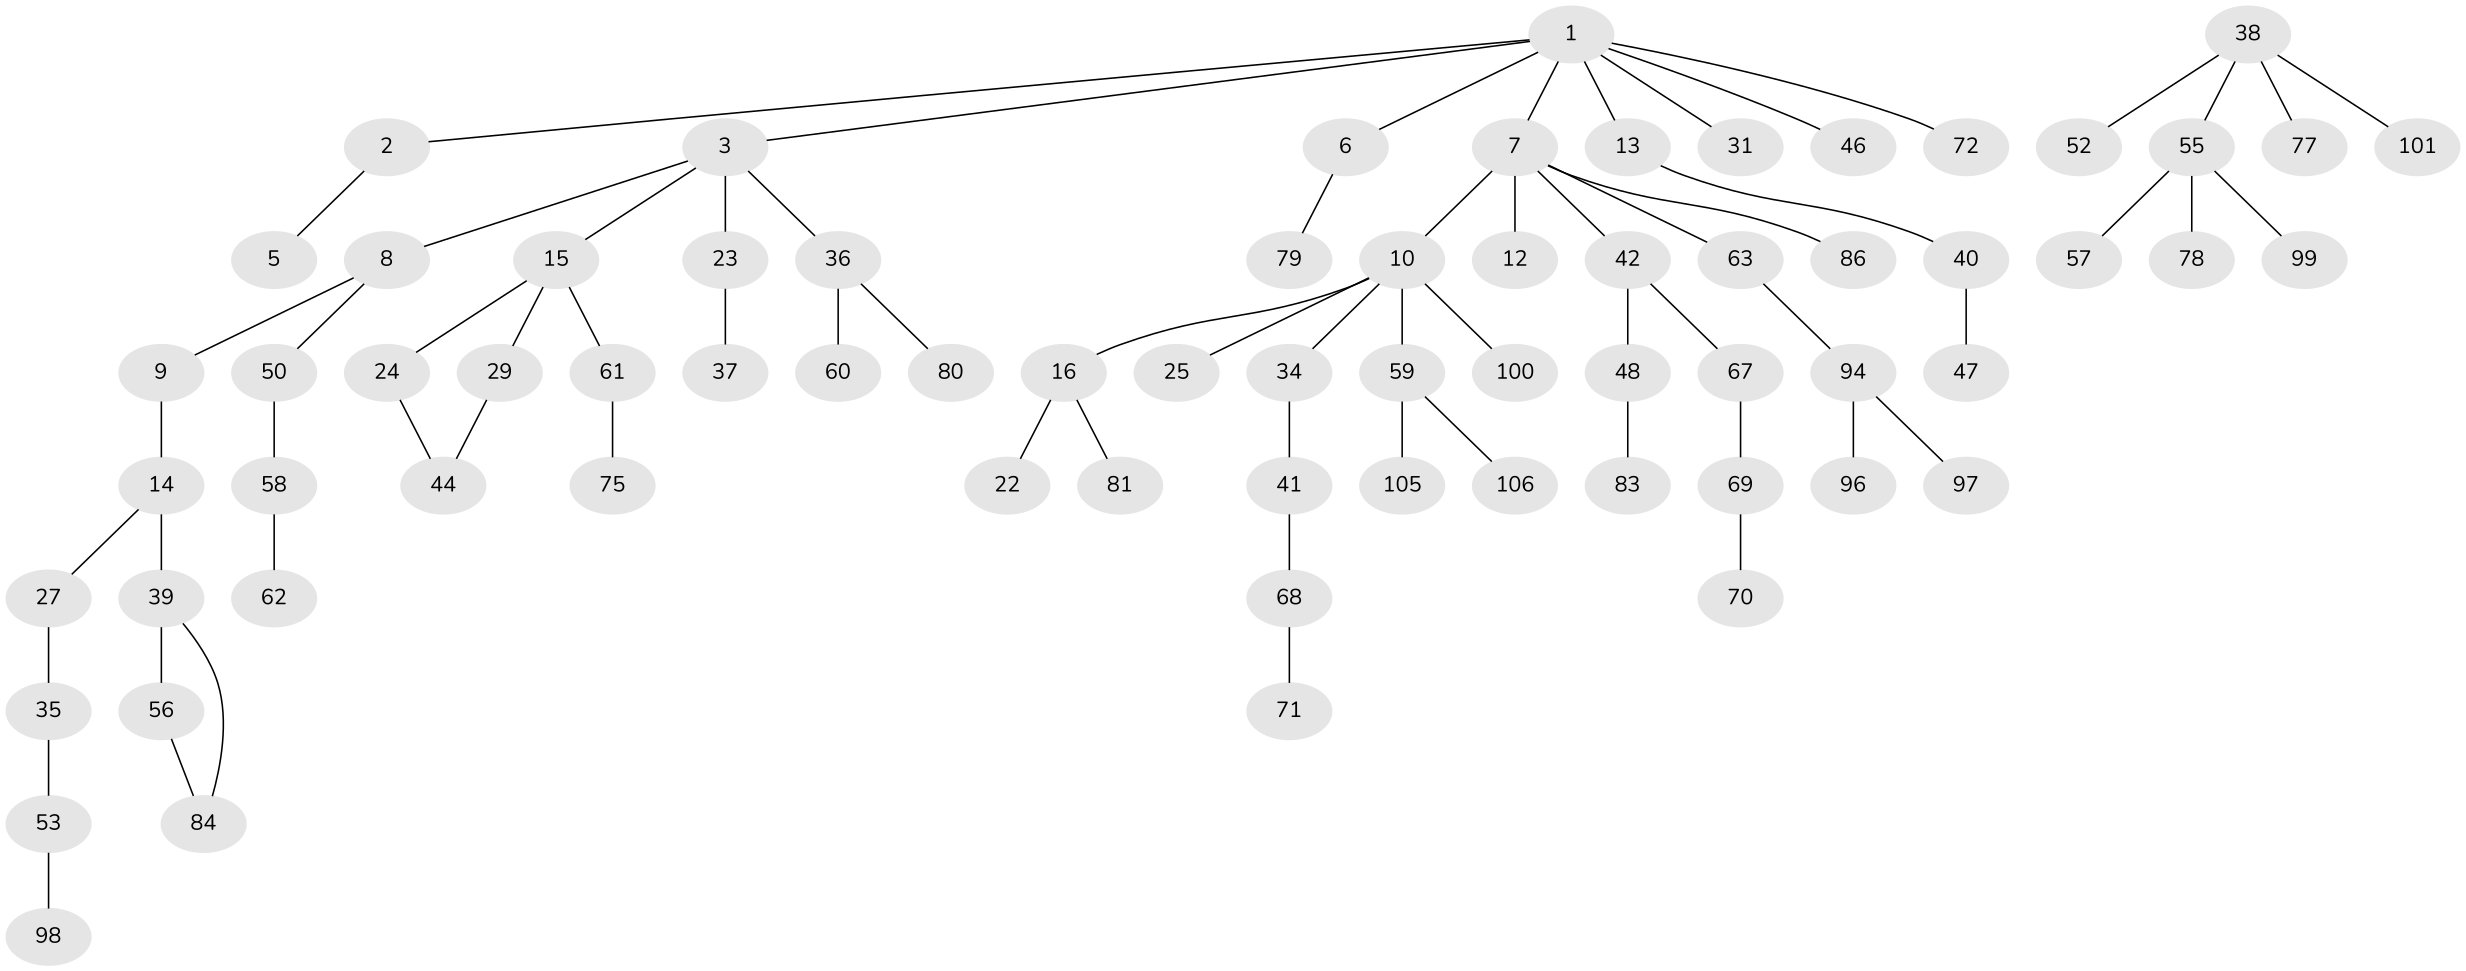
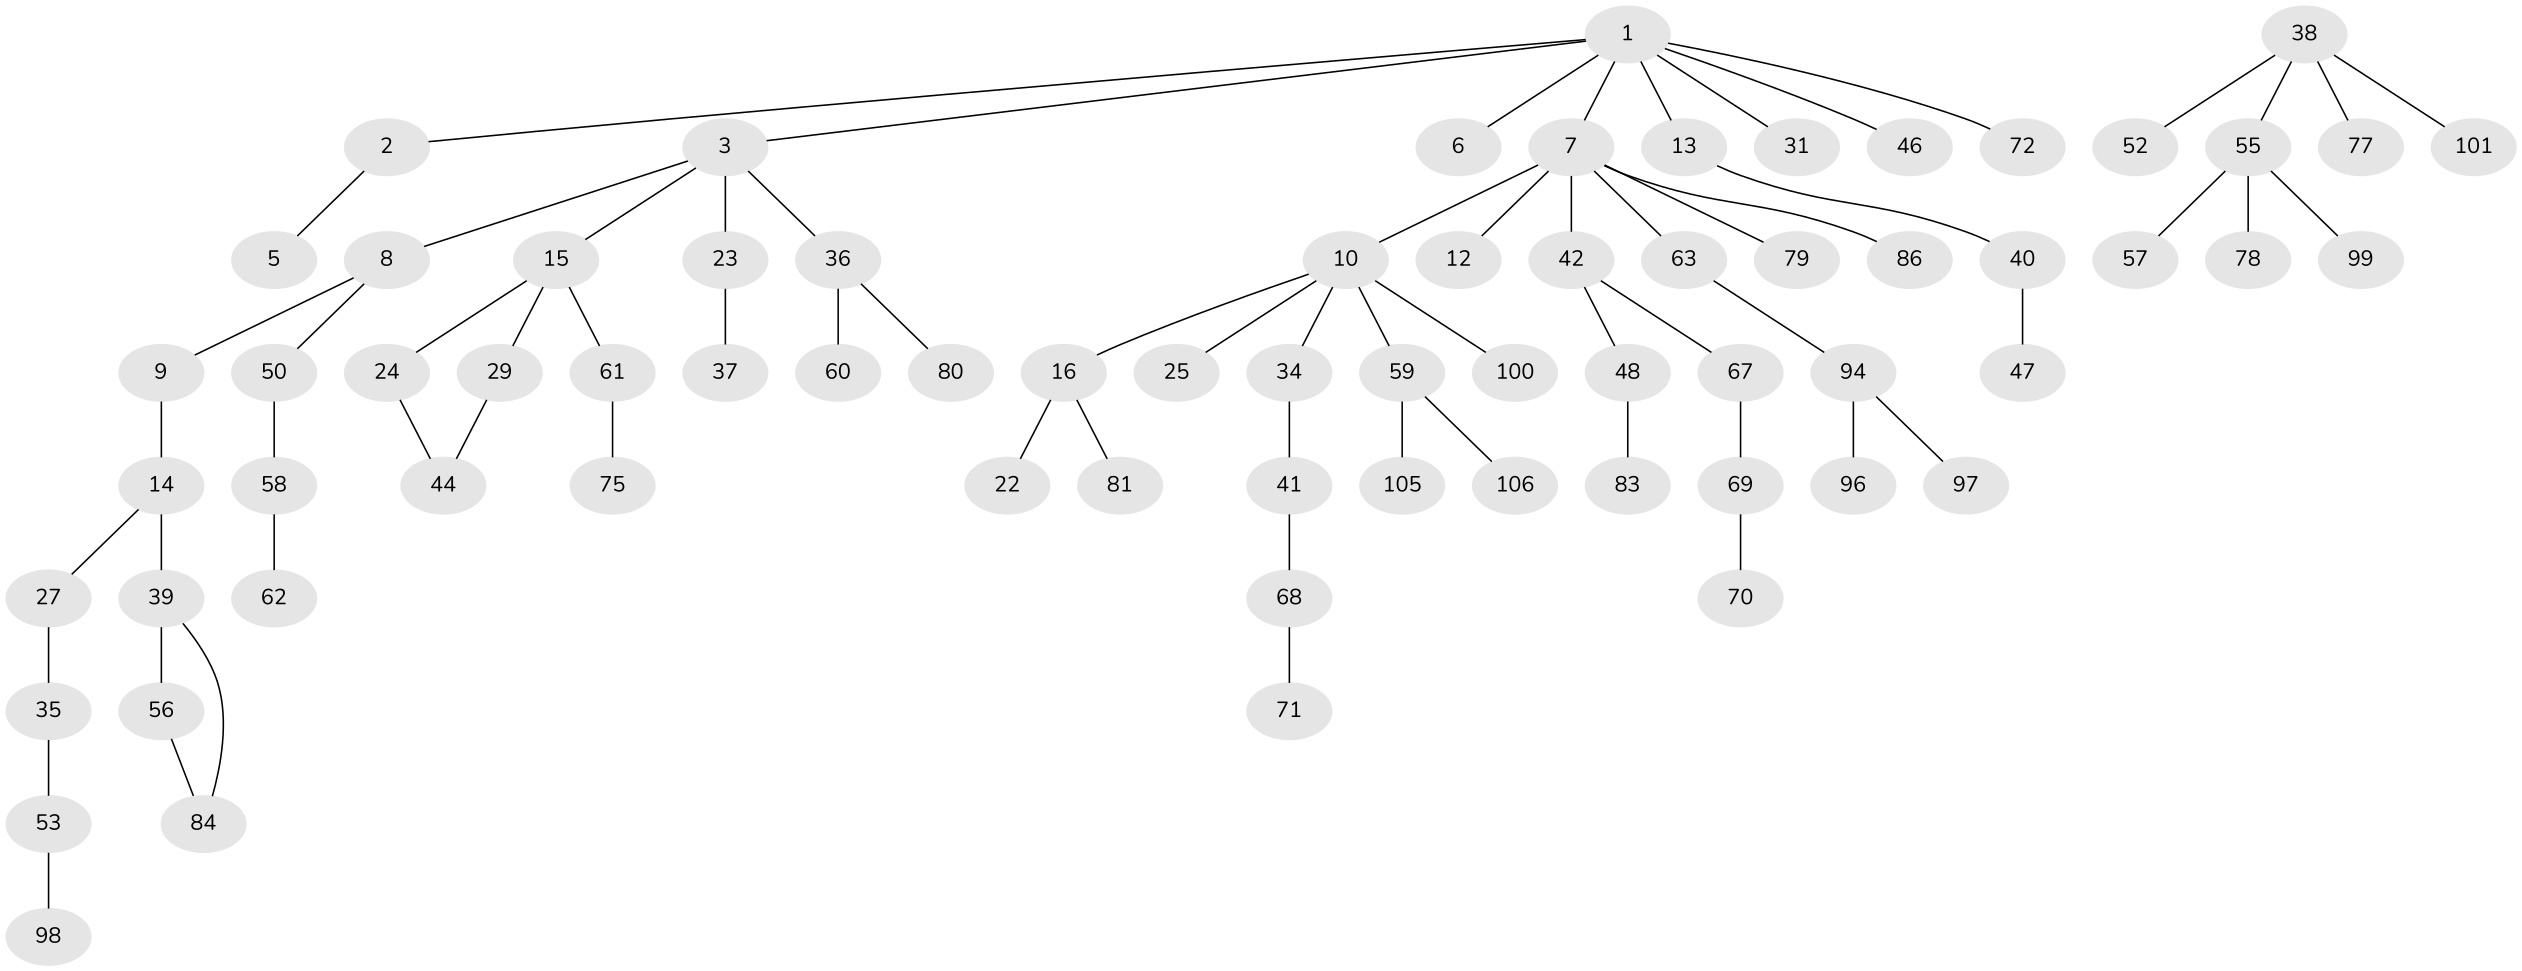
(1318, 204) -> (1684, 204)
